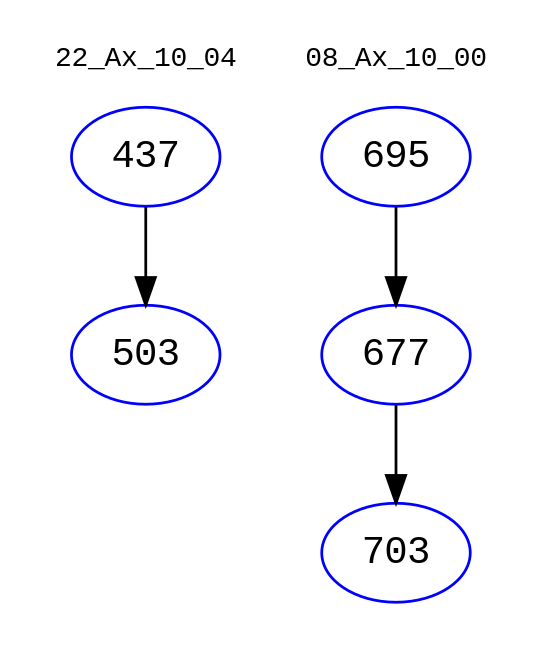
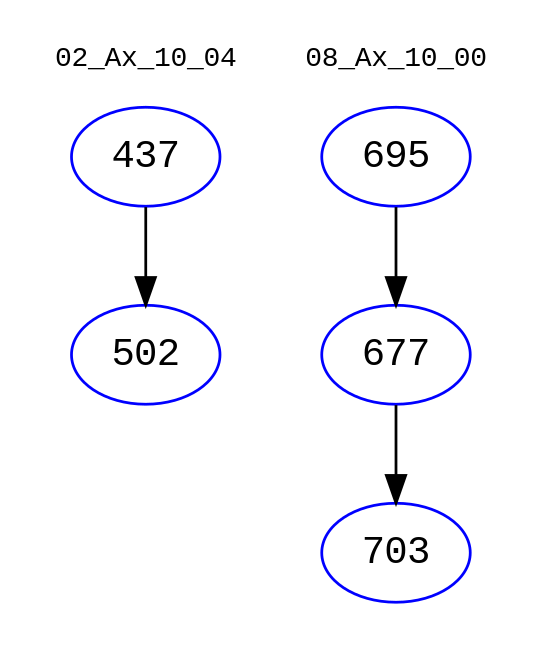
(147, 59) -> (147, 59)
(146, 355) -> (146, 355)
